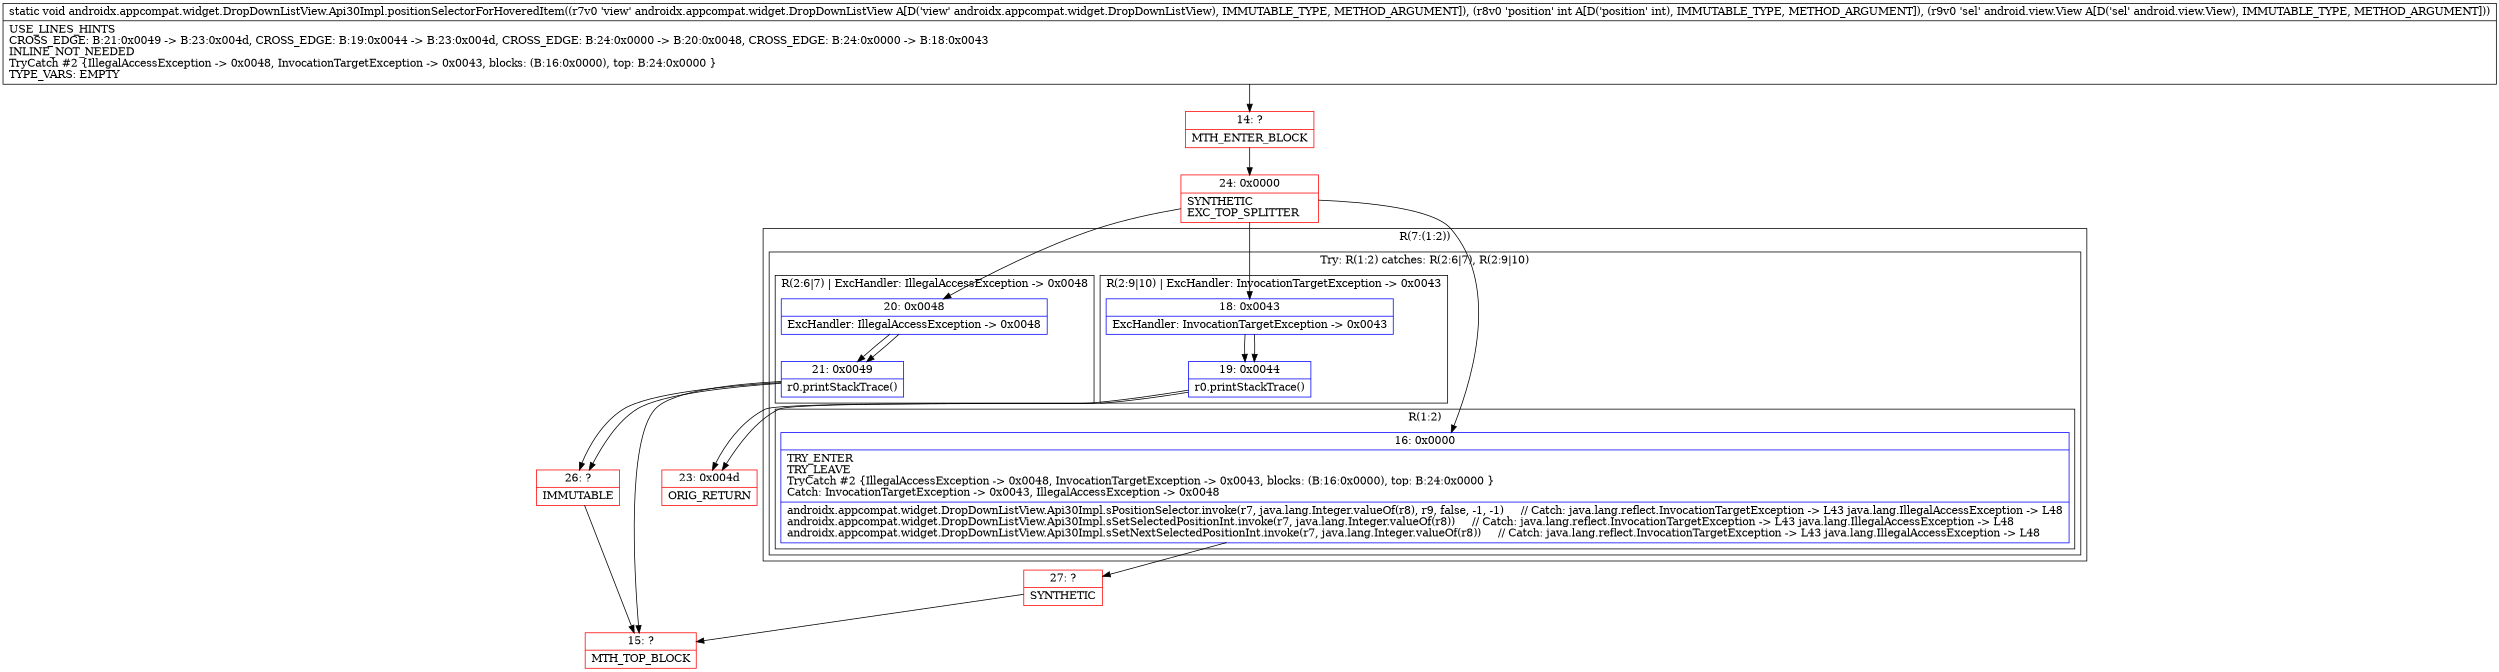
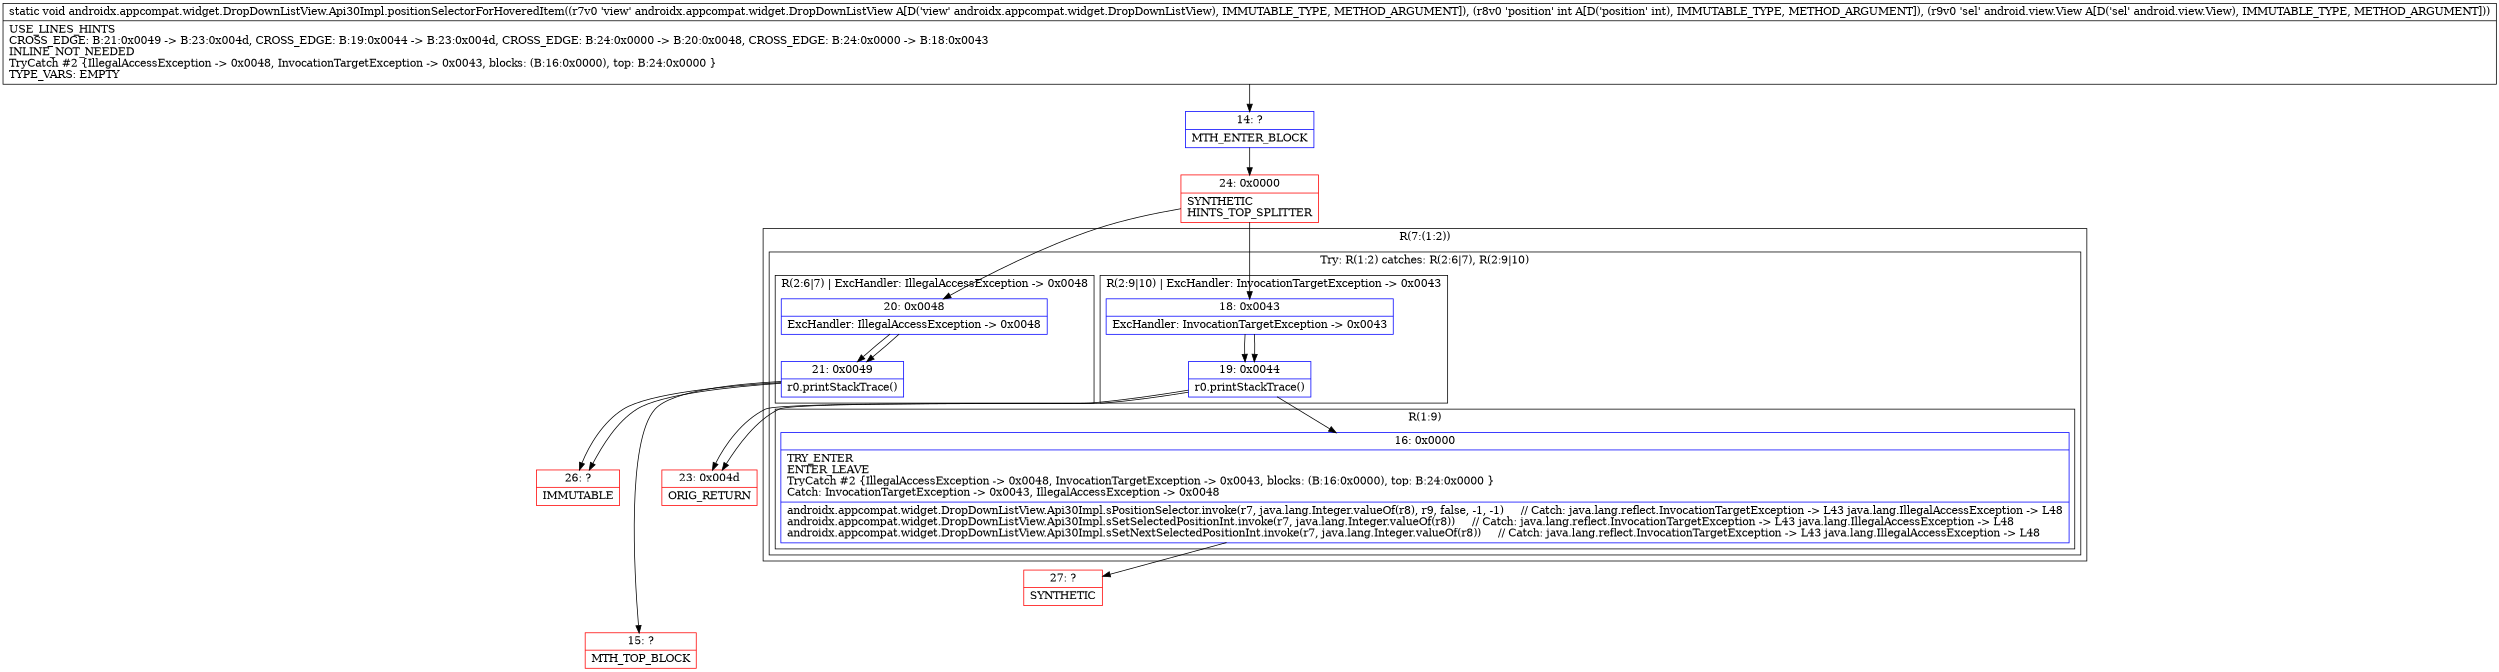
(1250, 130) -> (1250, 130)
(1243, 213) -> (1250, 213)
(1468, 258) -> (1306, 414)
(1425, 418) -> (1425, 418)
(819, 470) -> (828, 470)
(608, 565) -> none
(864, 617) -> none
